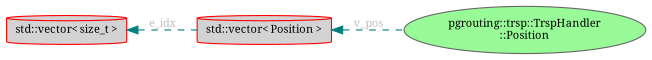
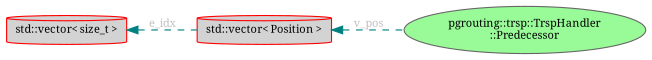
(525, 30) -> (525, 30)
